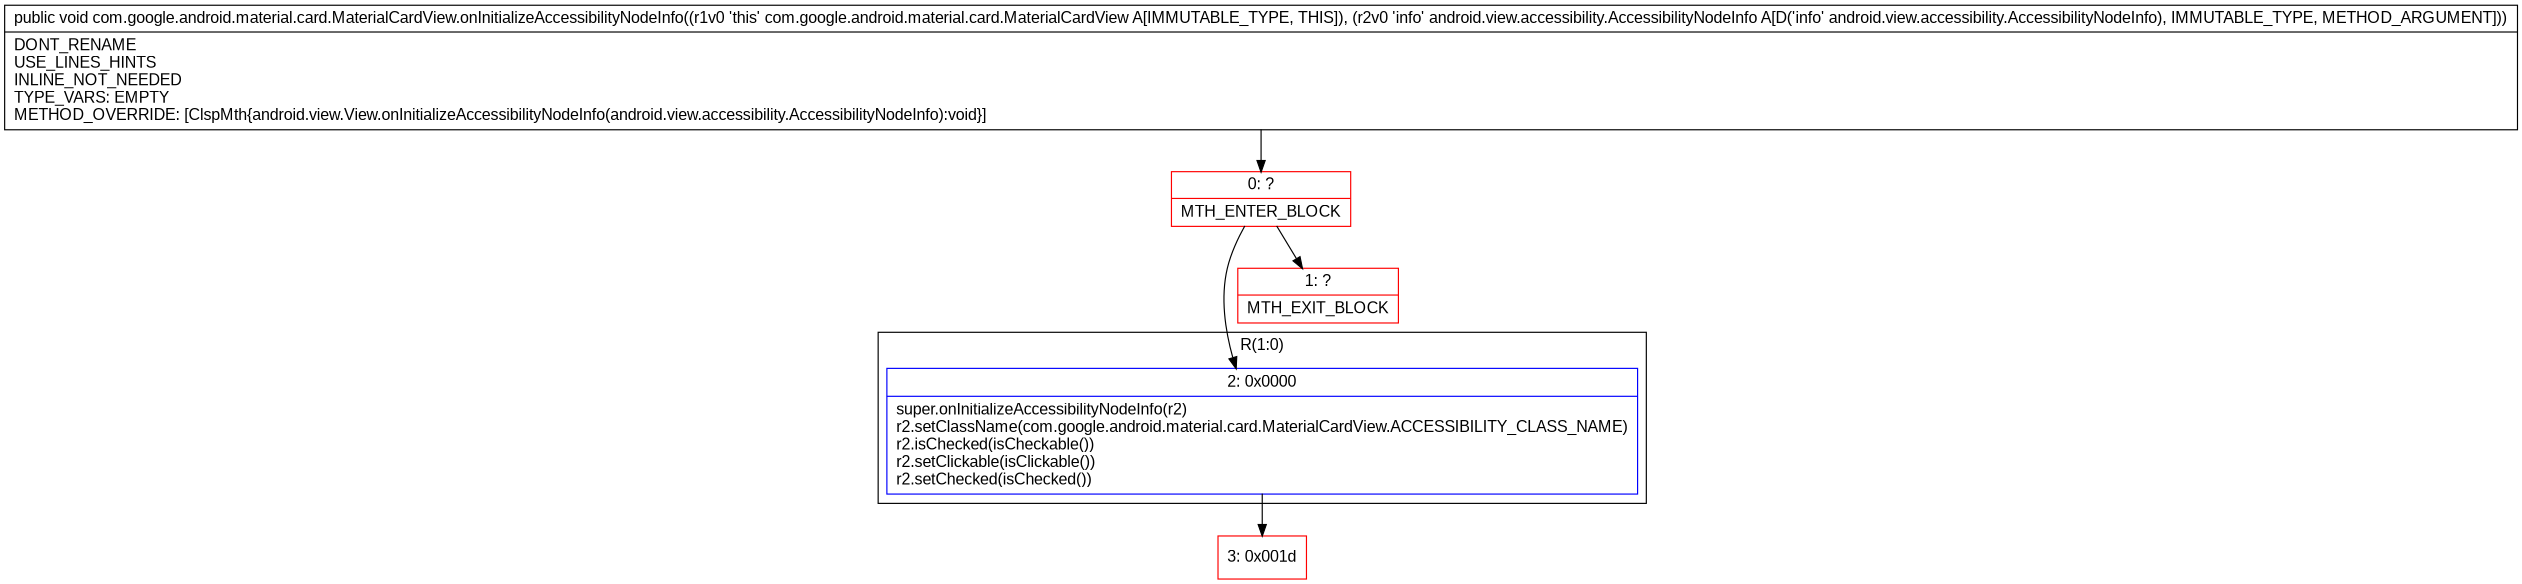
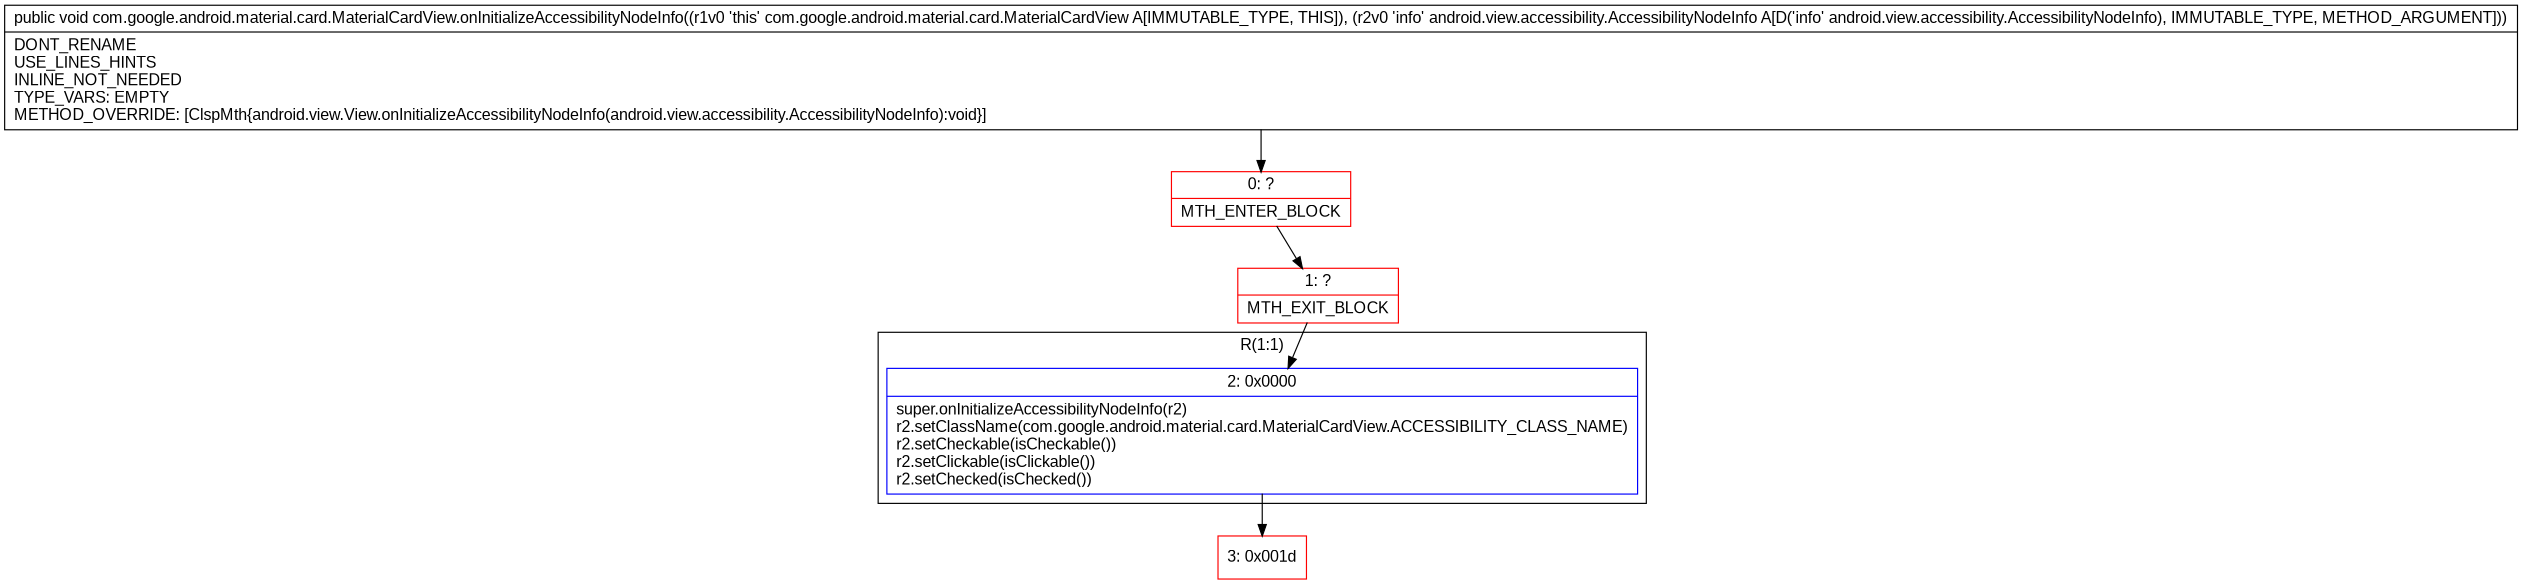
(1224, 290) -> (1300, 340)
(1262, 346) -> (1262, 346)
(996, 445) -> (1007, 445)
